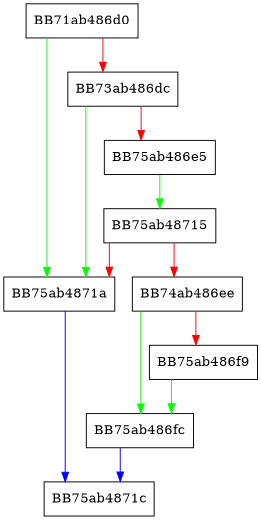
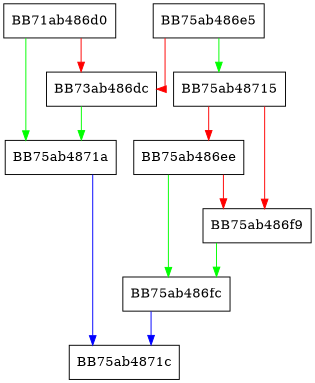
(141, 118) -> (165, 64)
(109, 255) -> (265, 153)
(187, 294) -> (189, 157)
